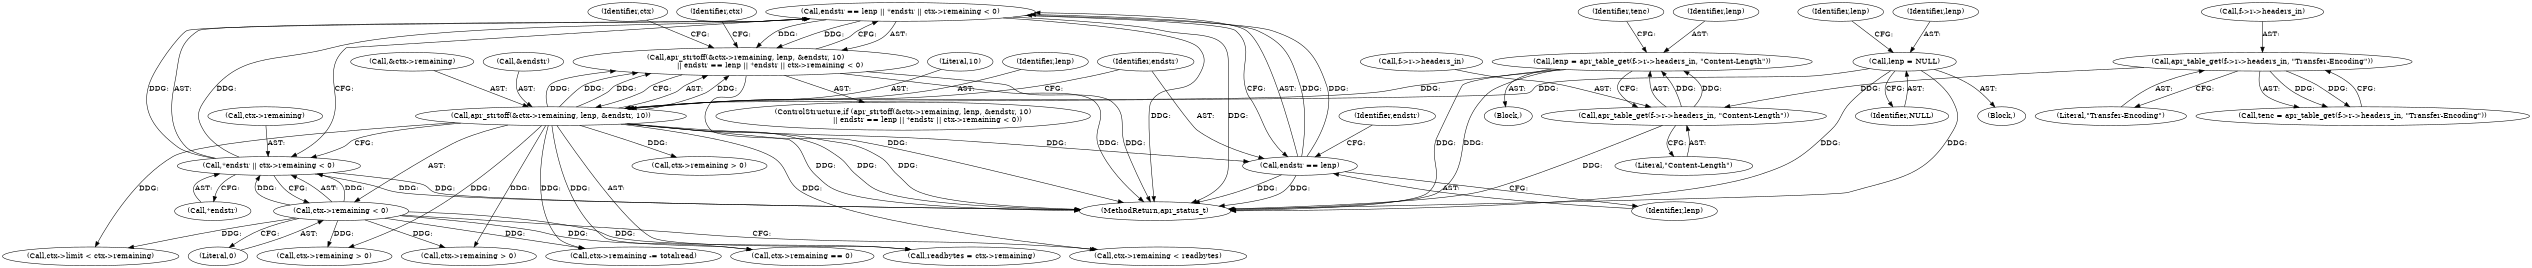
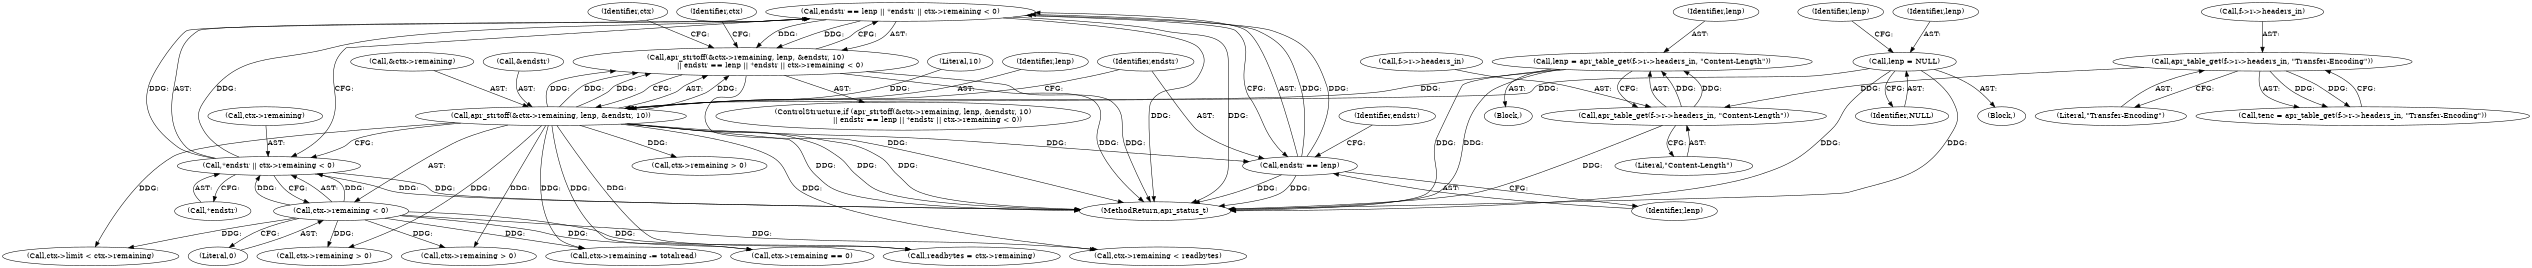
(1621, 12) -> none
(901, 89) -> (901, 89)
(618, 189) -> (618, 189)
(763, 234) -> (763, 234)
